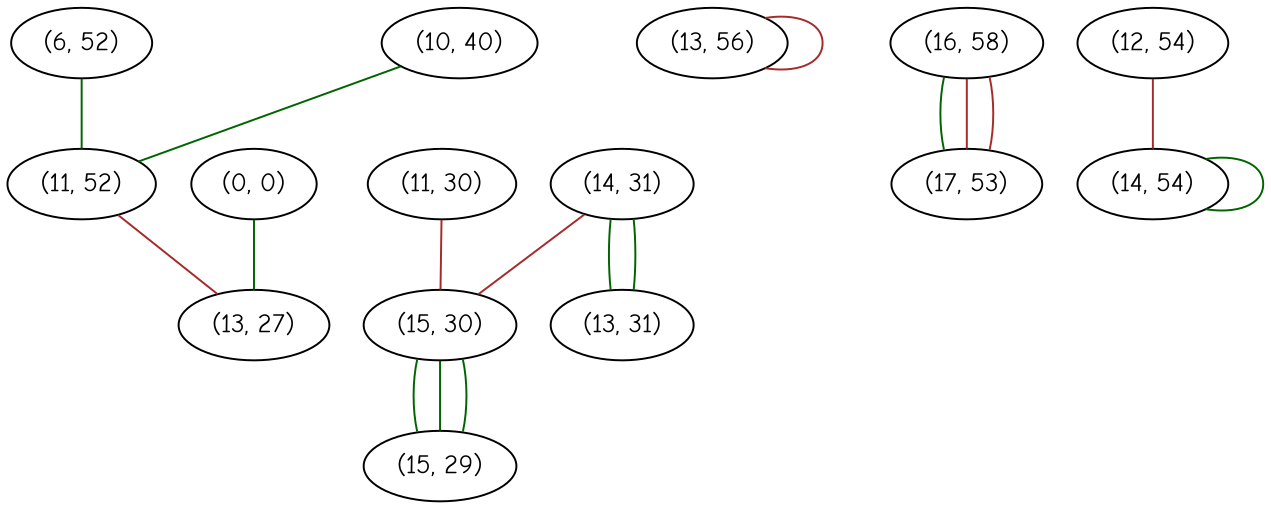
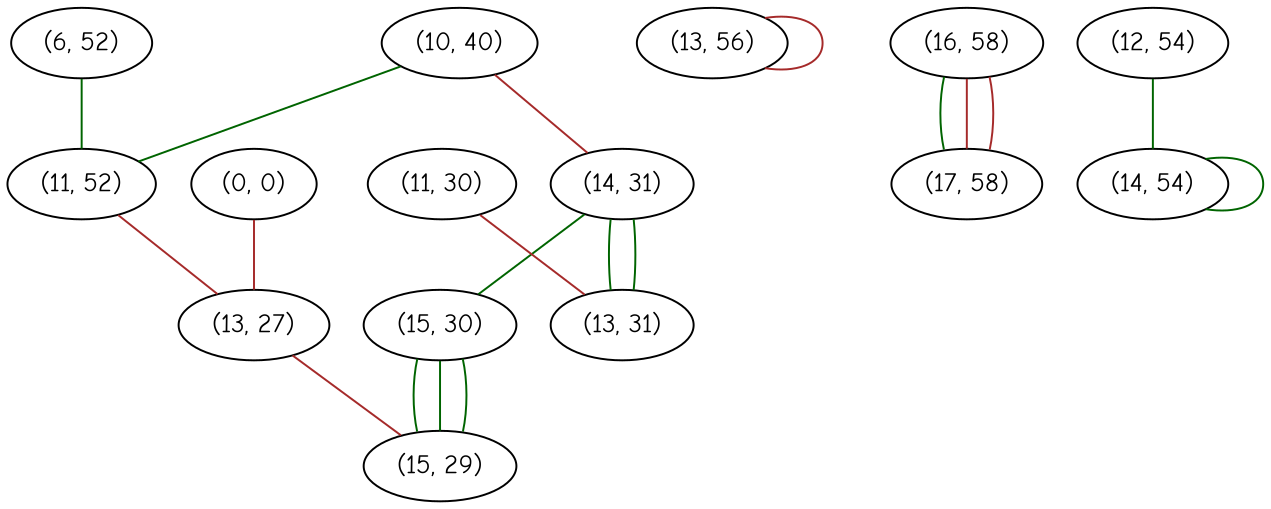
none -> (541, 114)
(1153, 114) -> (1153, 114)
(967, 184) -> (967, 184)
(531, 254) -> (542, 246)
(254, 255) -> (254, 255)
(441, 255) -> (543, 263)
none -> (347, 395)
